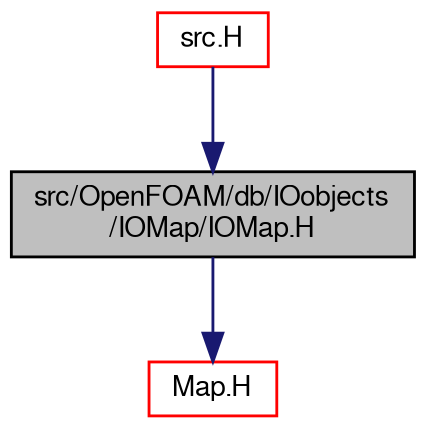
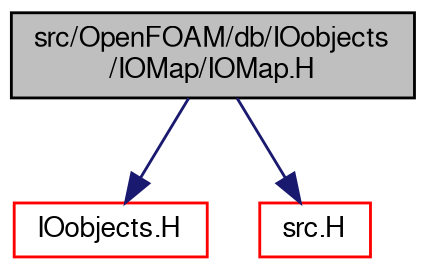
(213, 105) -> (261, 138)
(213, 389) -> (111, 230)
